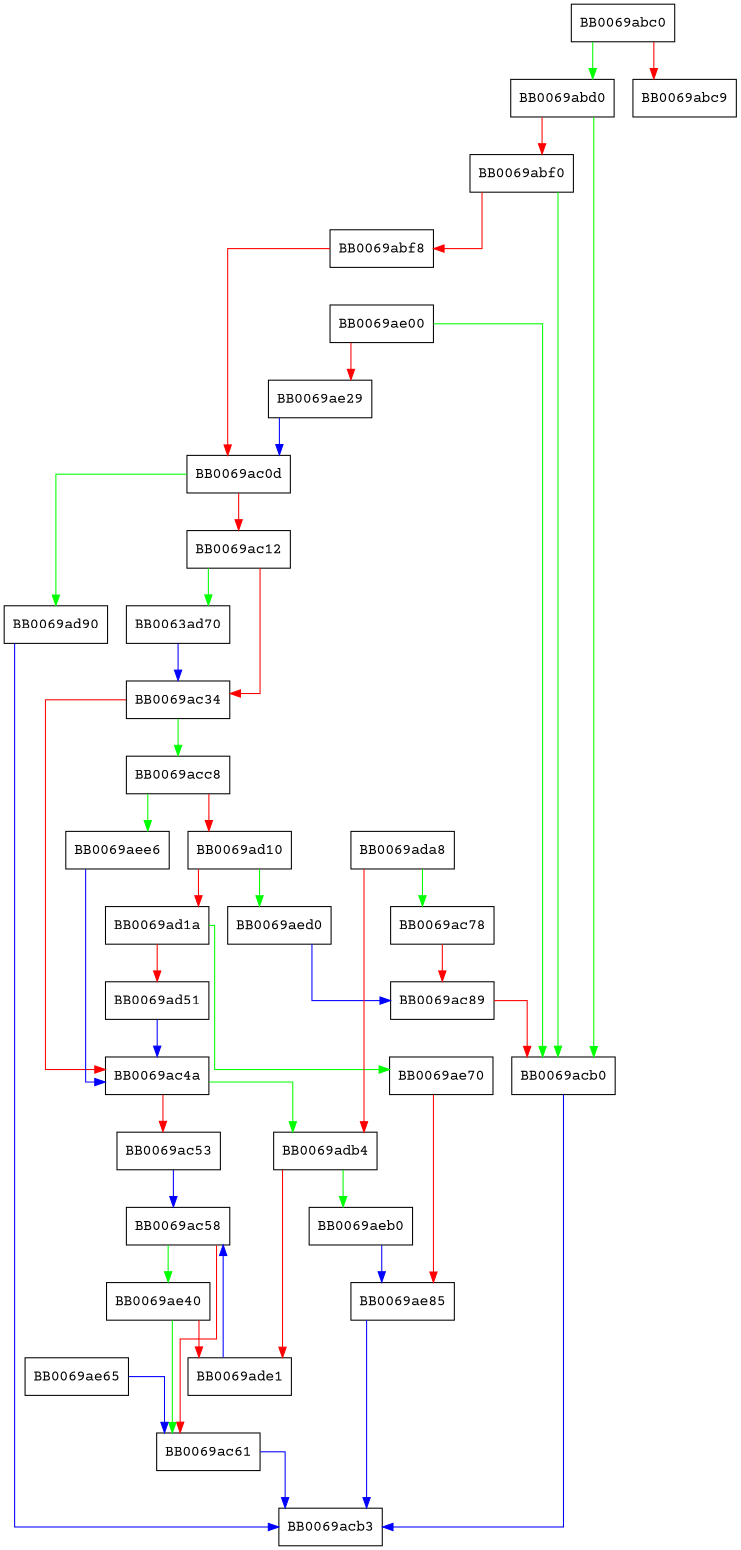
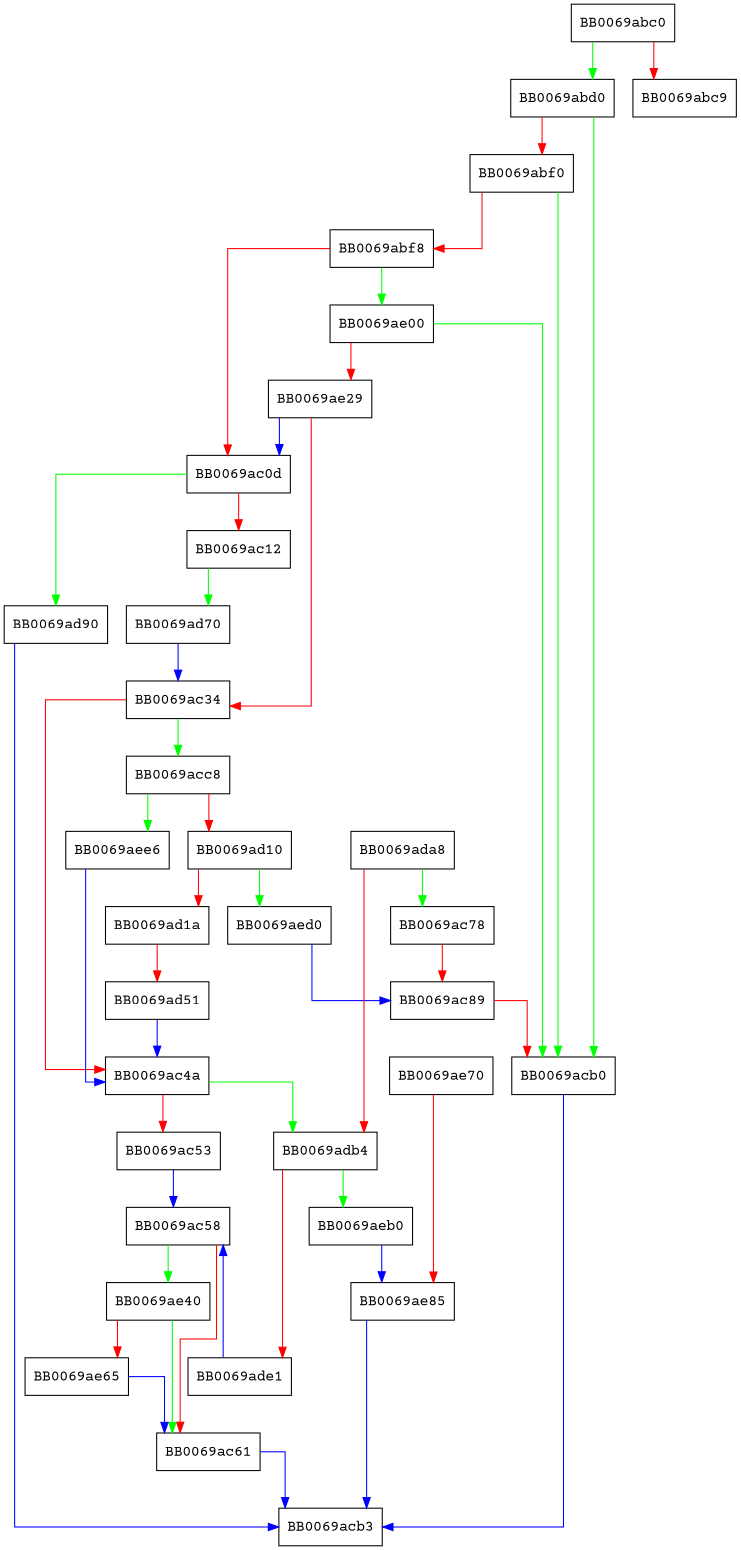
none -> (382, 281)
(178, 625) -> (178, 625)
(260, 641) -> (311, 598)
(222, 1070) -> none
(199, 1332) -> (118, 1334)
